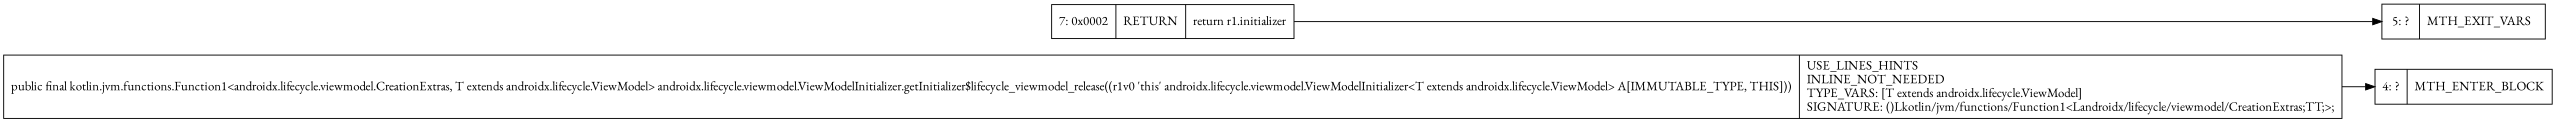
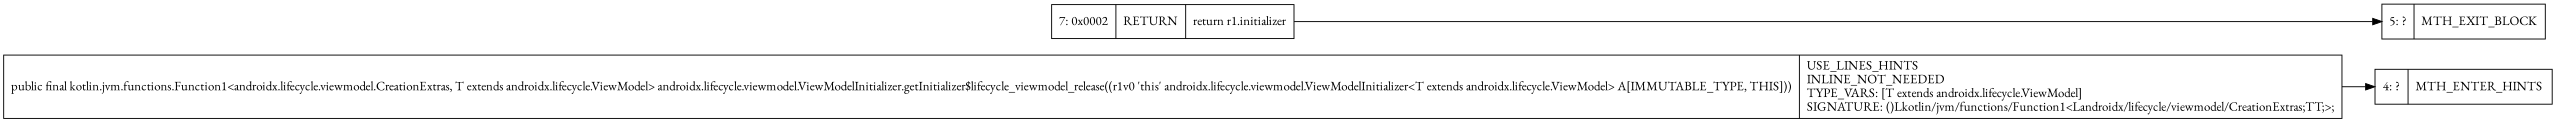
(2479, 21) -> (2480, 21)
(2480, 86) -> (2479, 86)
